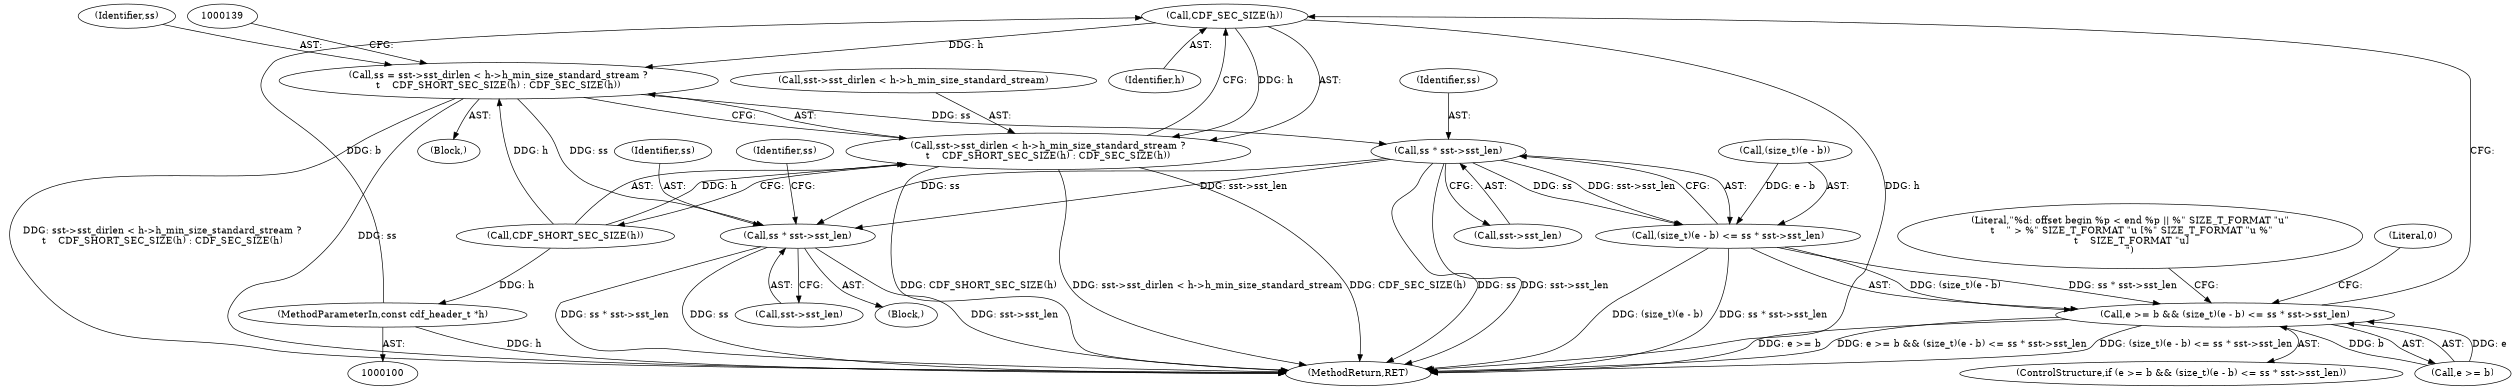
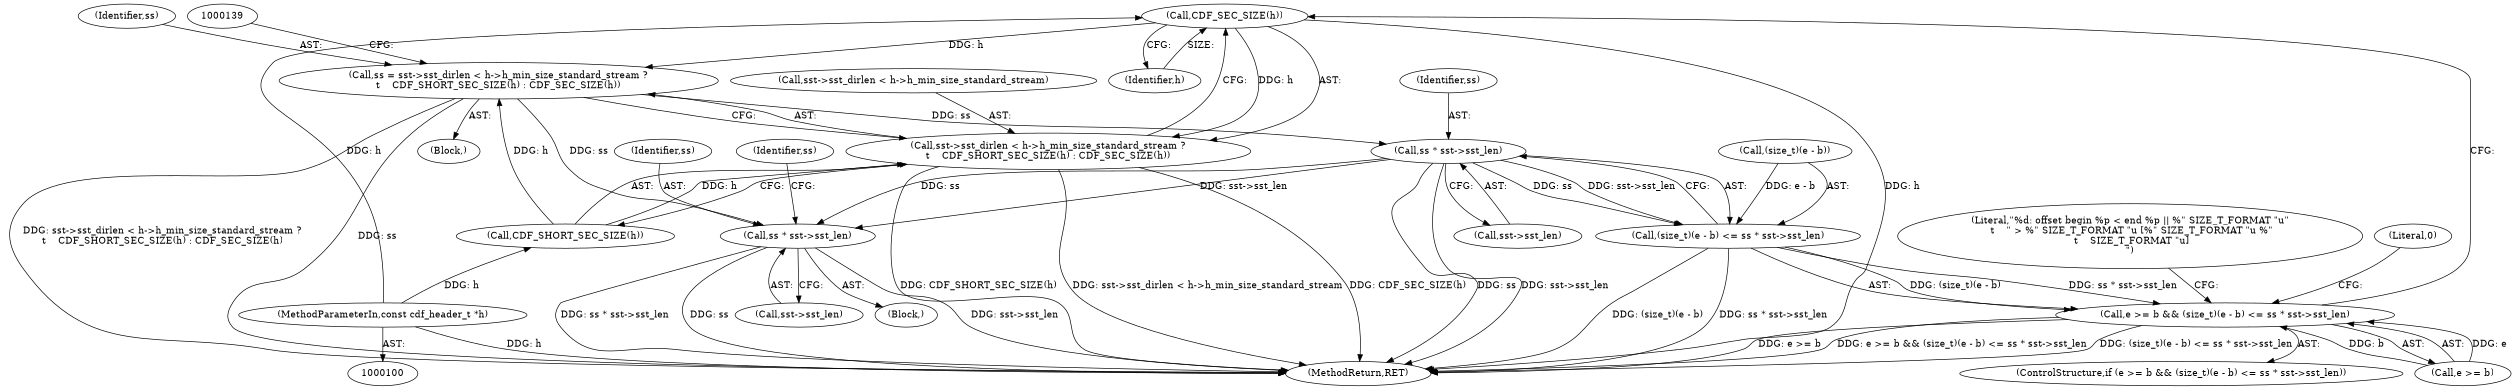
none -> (1148, 39)
(1203, 45) -> (1203, 45)
(364, 151) -> (364, 151)
(500, 280) -> (462, 273)
